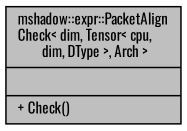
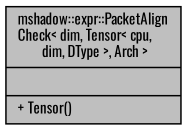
(44, 109) -> (45, 109)
